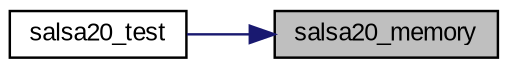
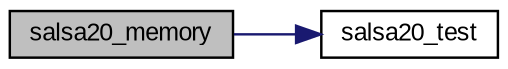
(218, 34) -> (265, 34)
